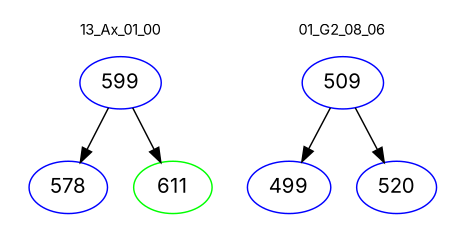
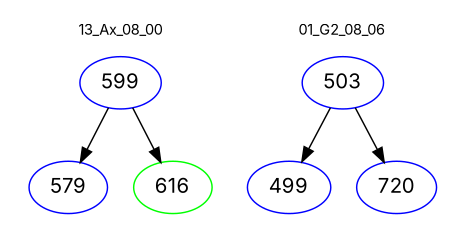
(121, 31) -> (121, 31)
(343, 83) -> (343, 83)
(68, 187) -> (68, 187)
(173, 187) -> (173, 187)
(397, 187) -> (397, 187)
